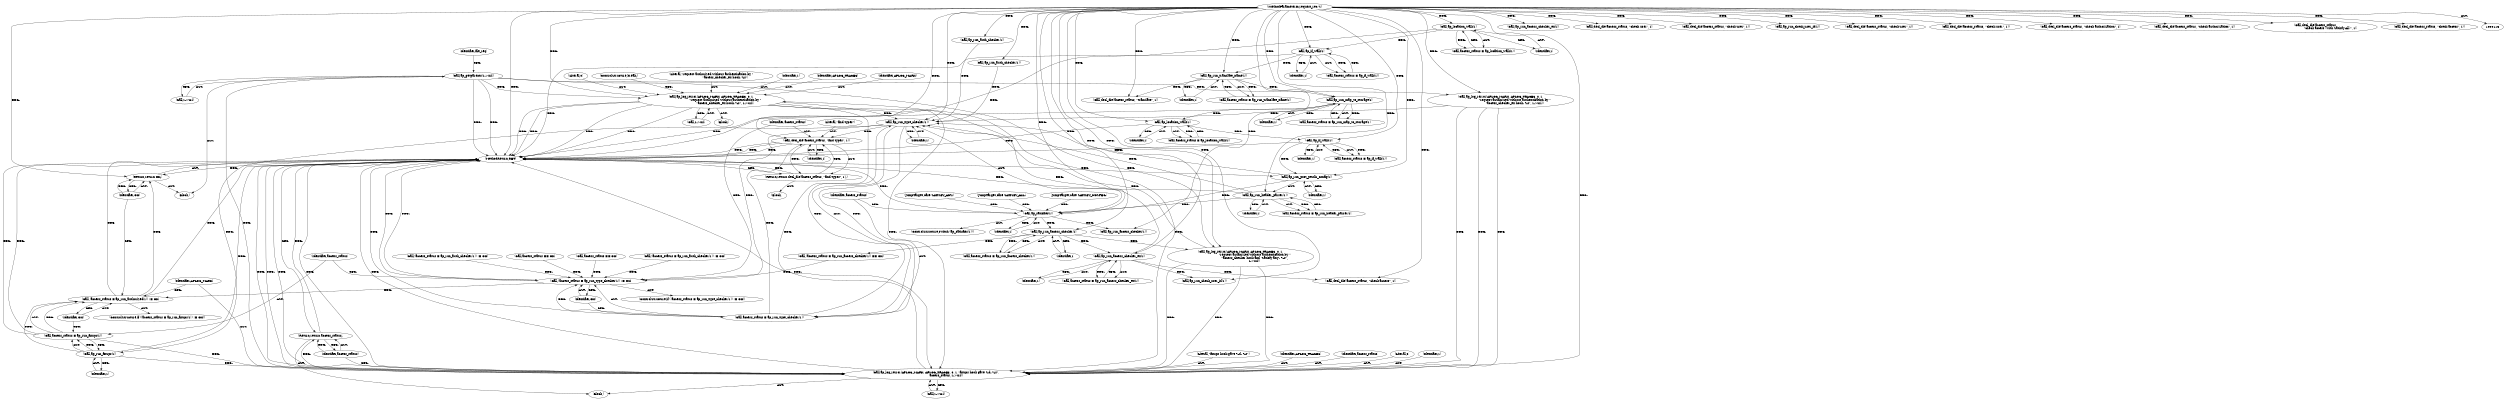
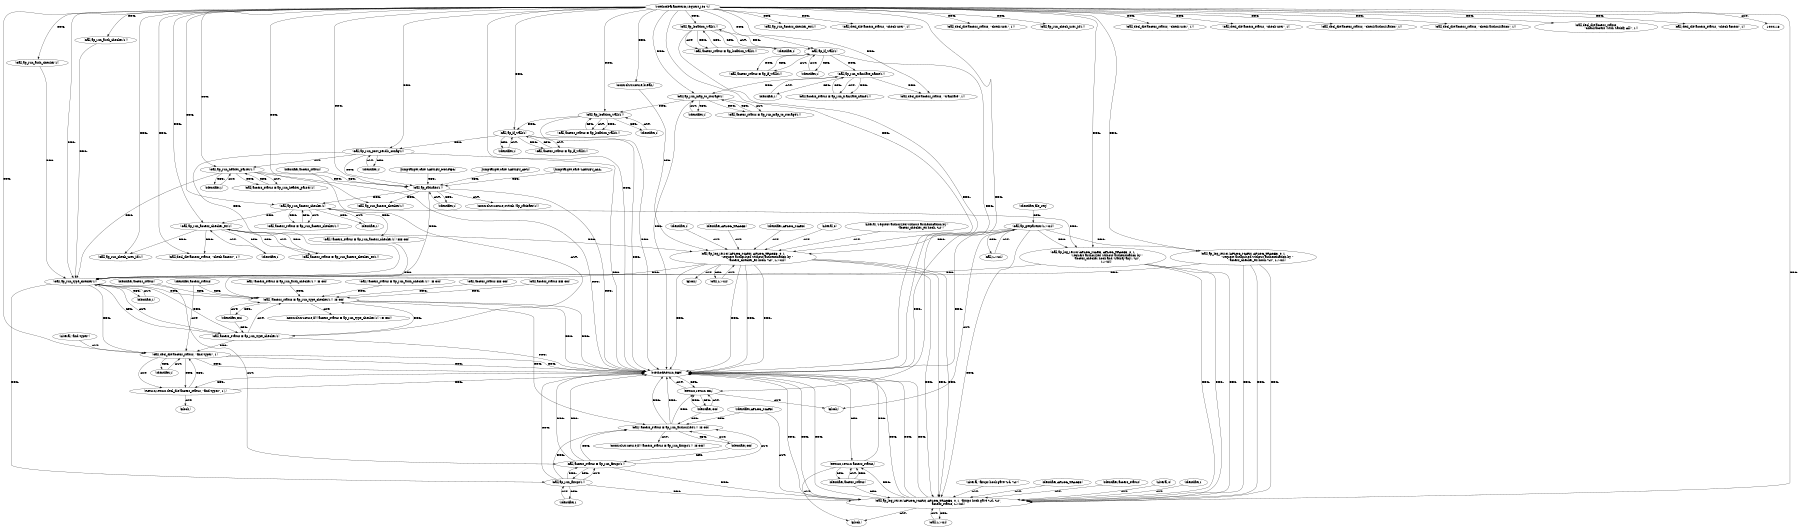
(1235, 31) -> (638, 40)
(897, 165) -> (614, 177)
(235, 168) -> (694, 382)
(1002, 168) -> (434, 226)
